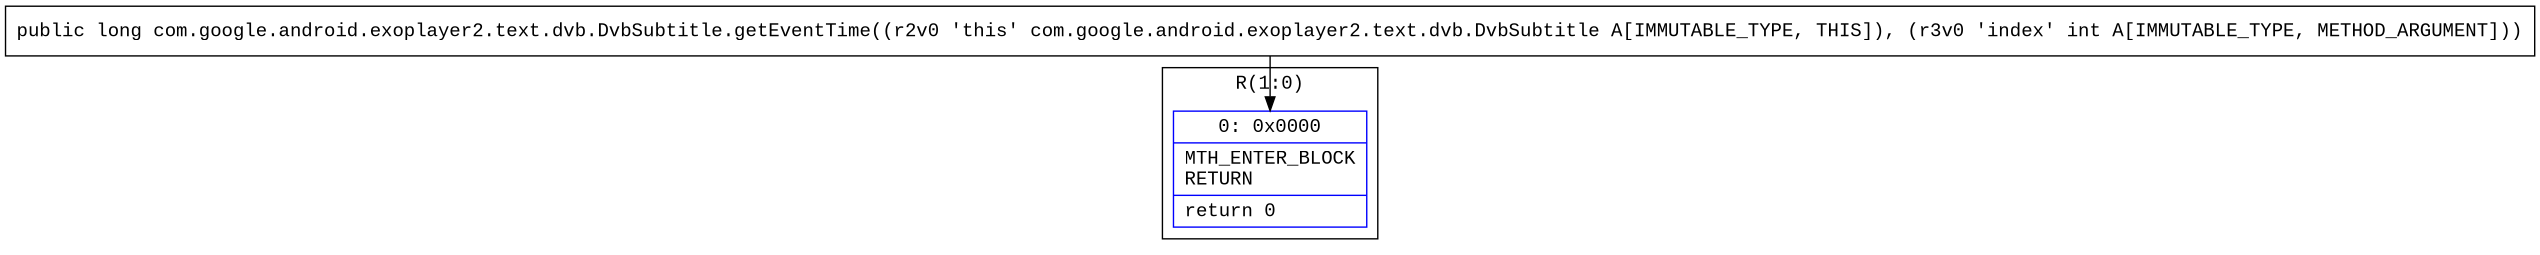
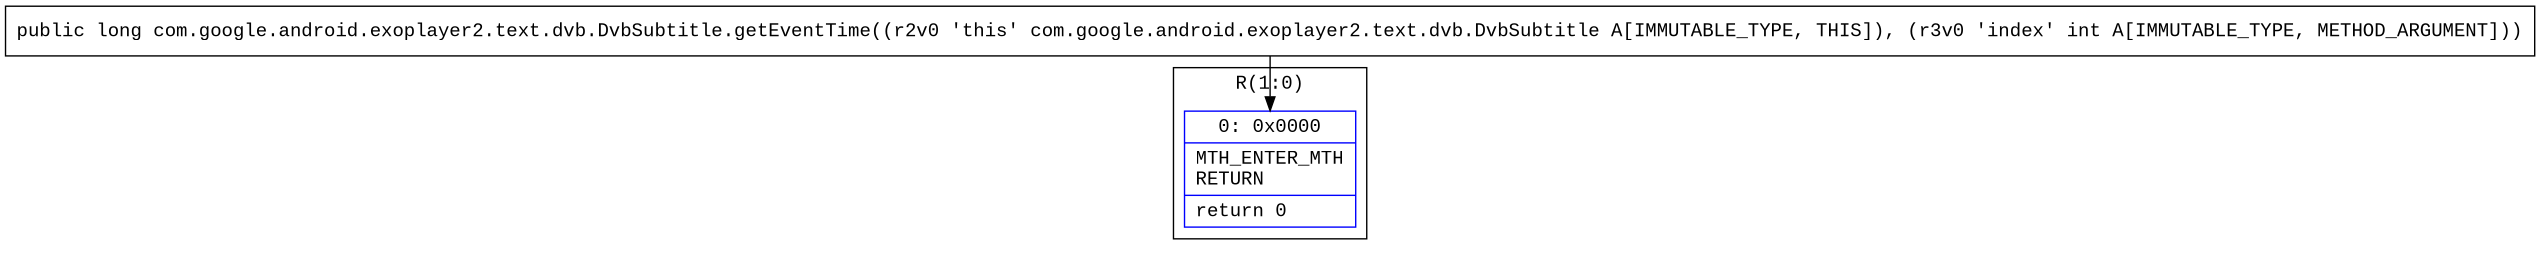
(1270, 158) -> (1270, 158)
